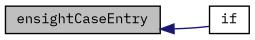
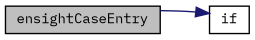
(192, 28) -> (178, 11)
